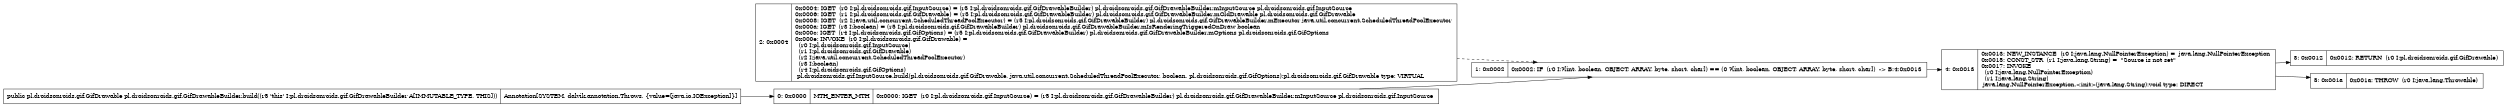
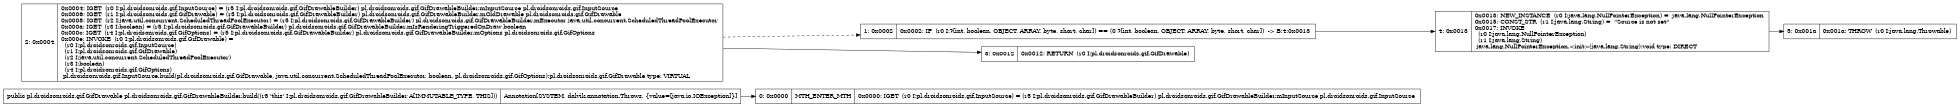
(2281, 63) -> (850, 50)
(1474, 84) -> none
